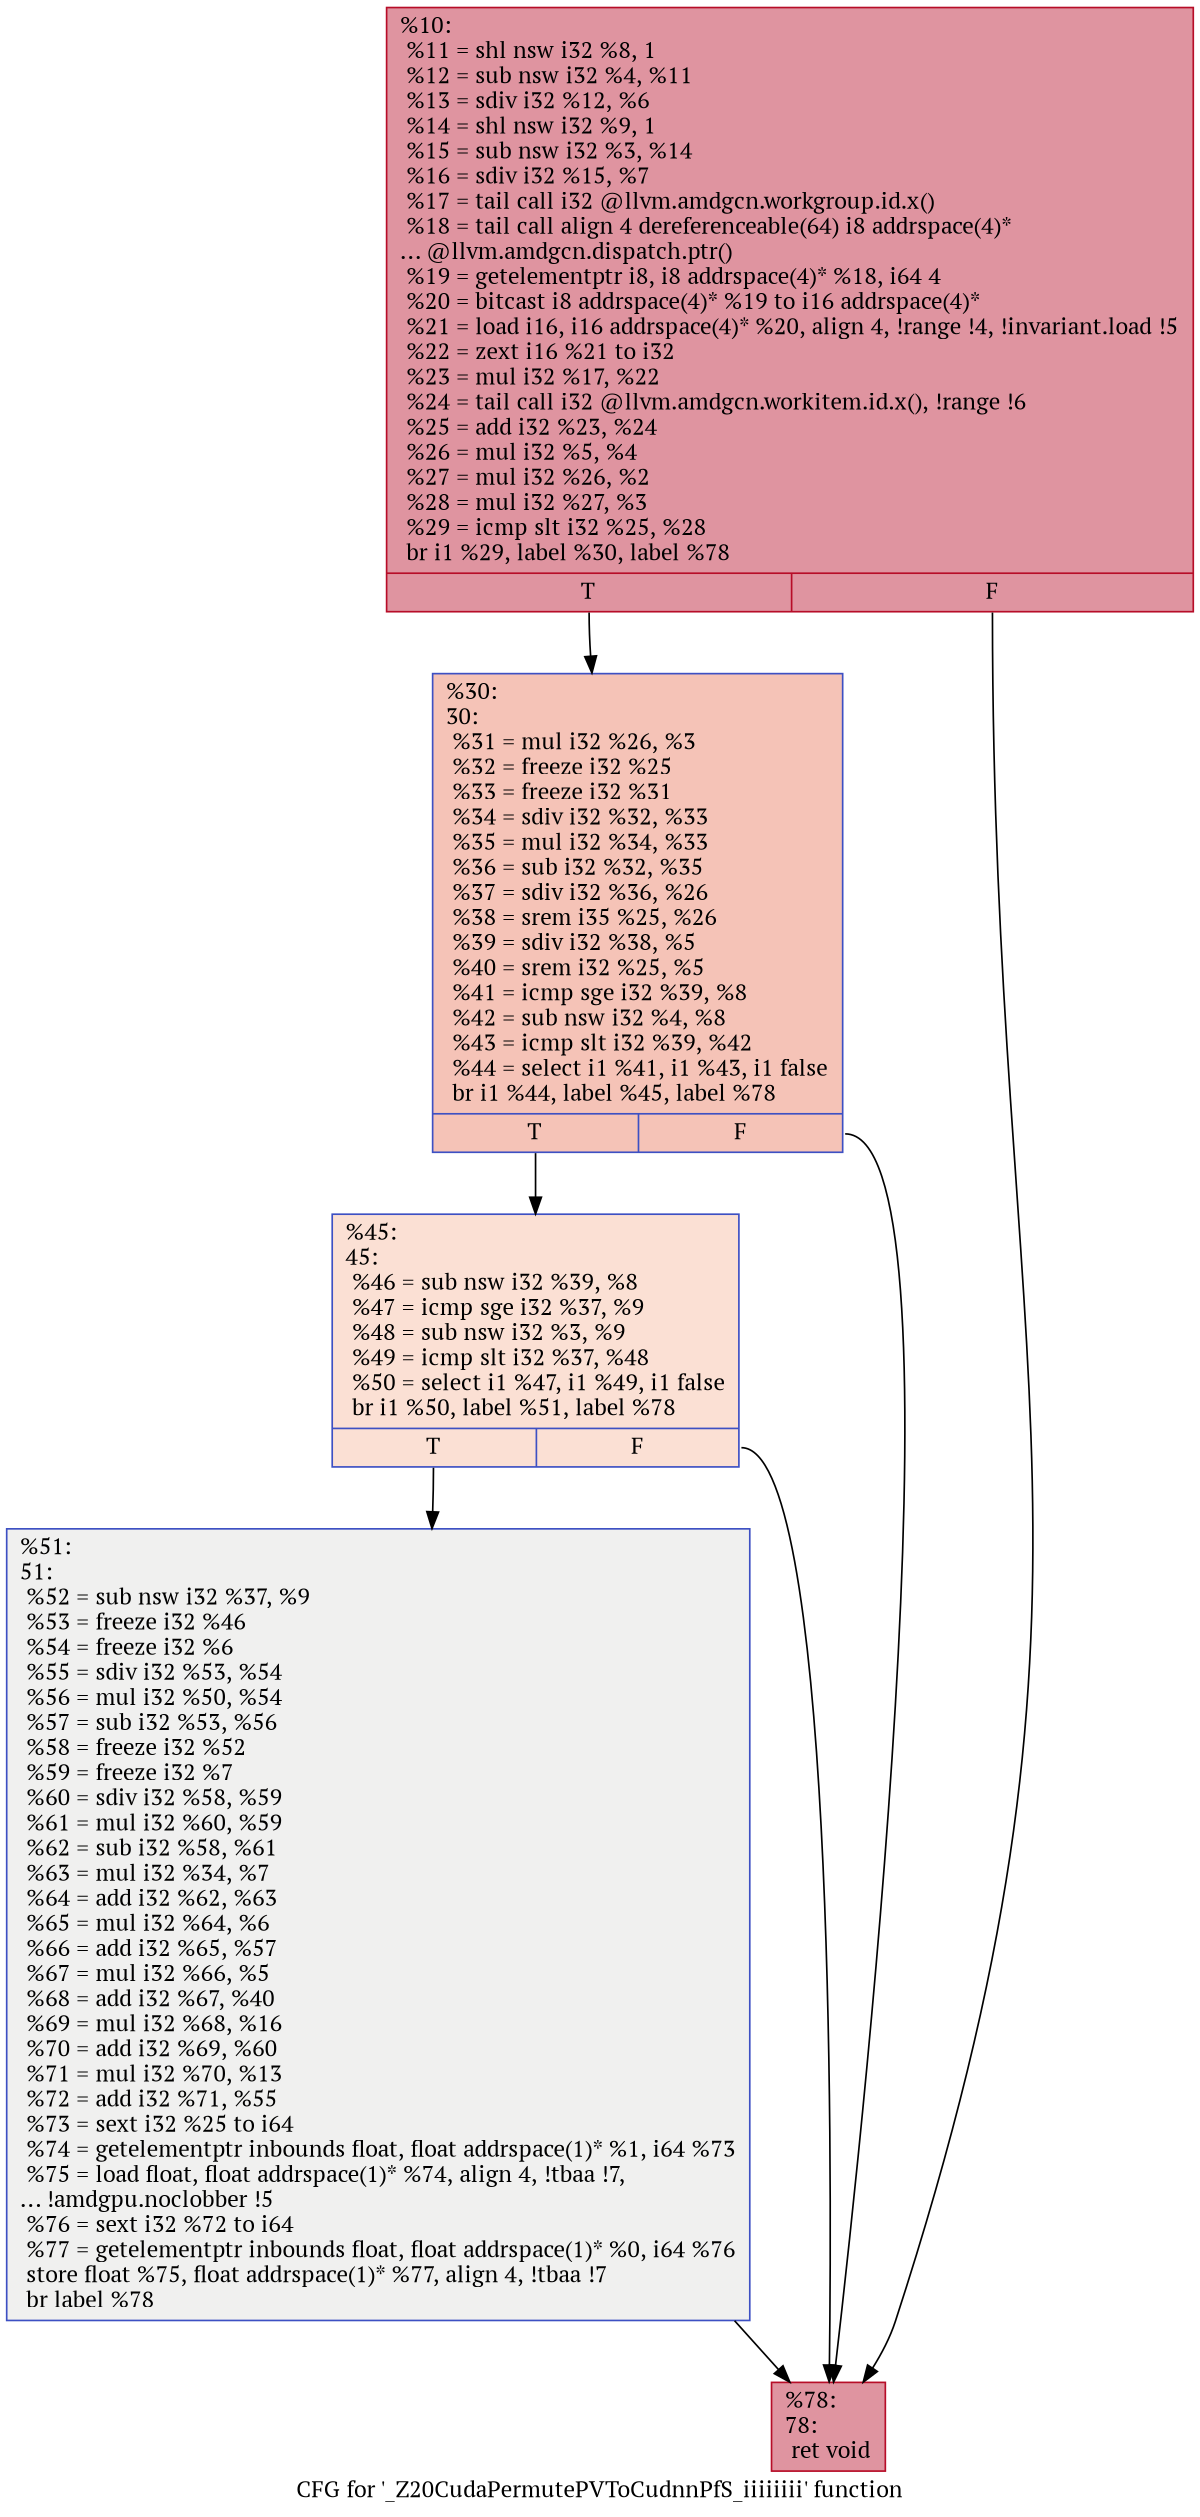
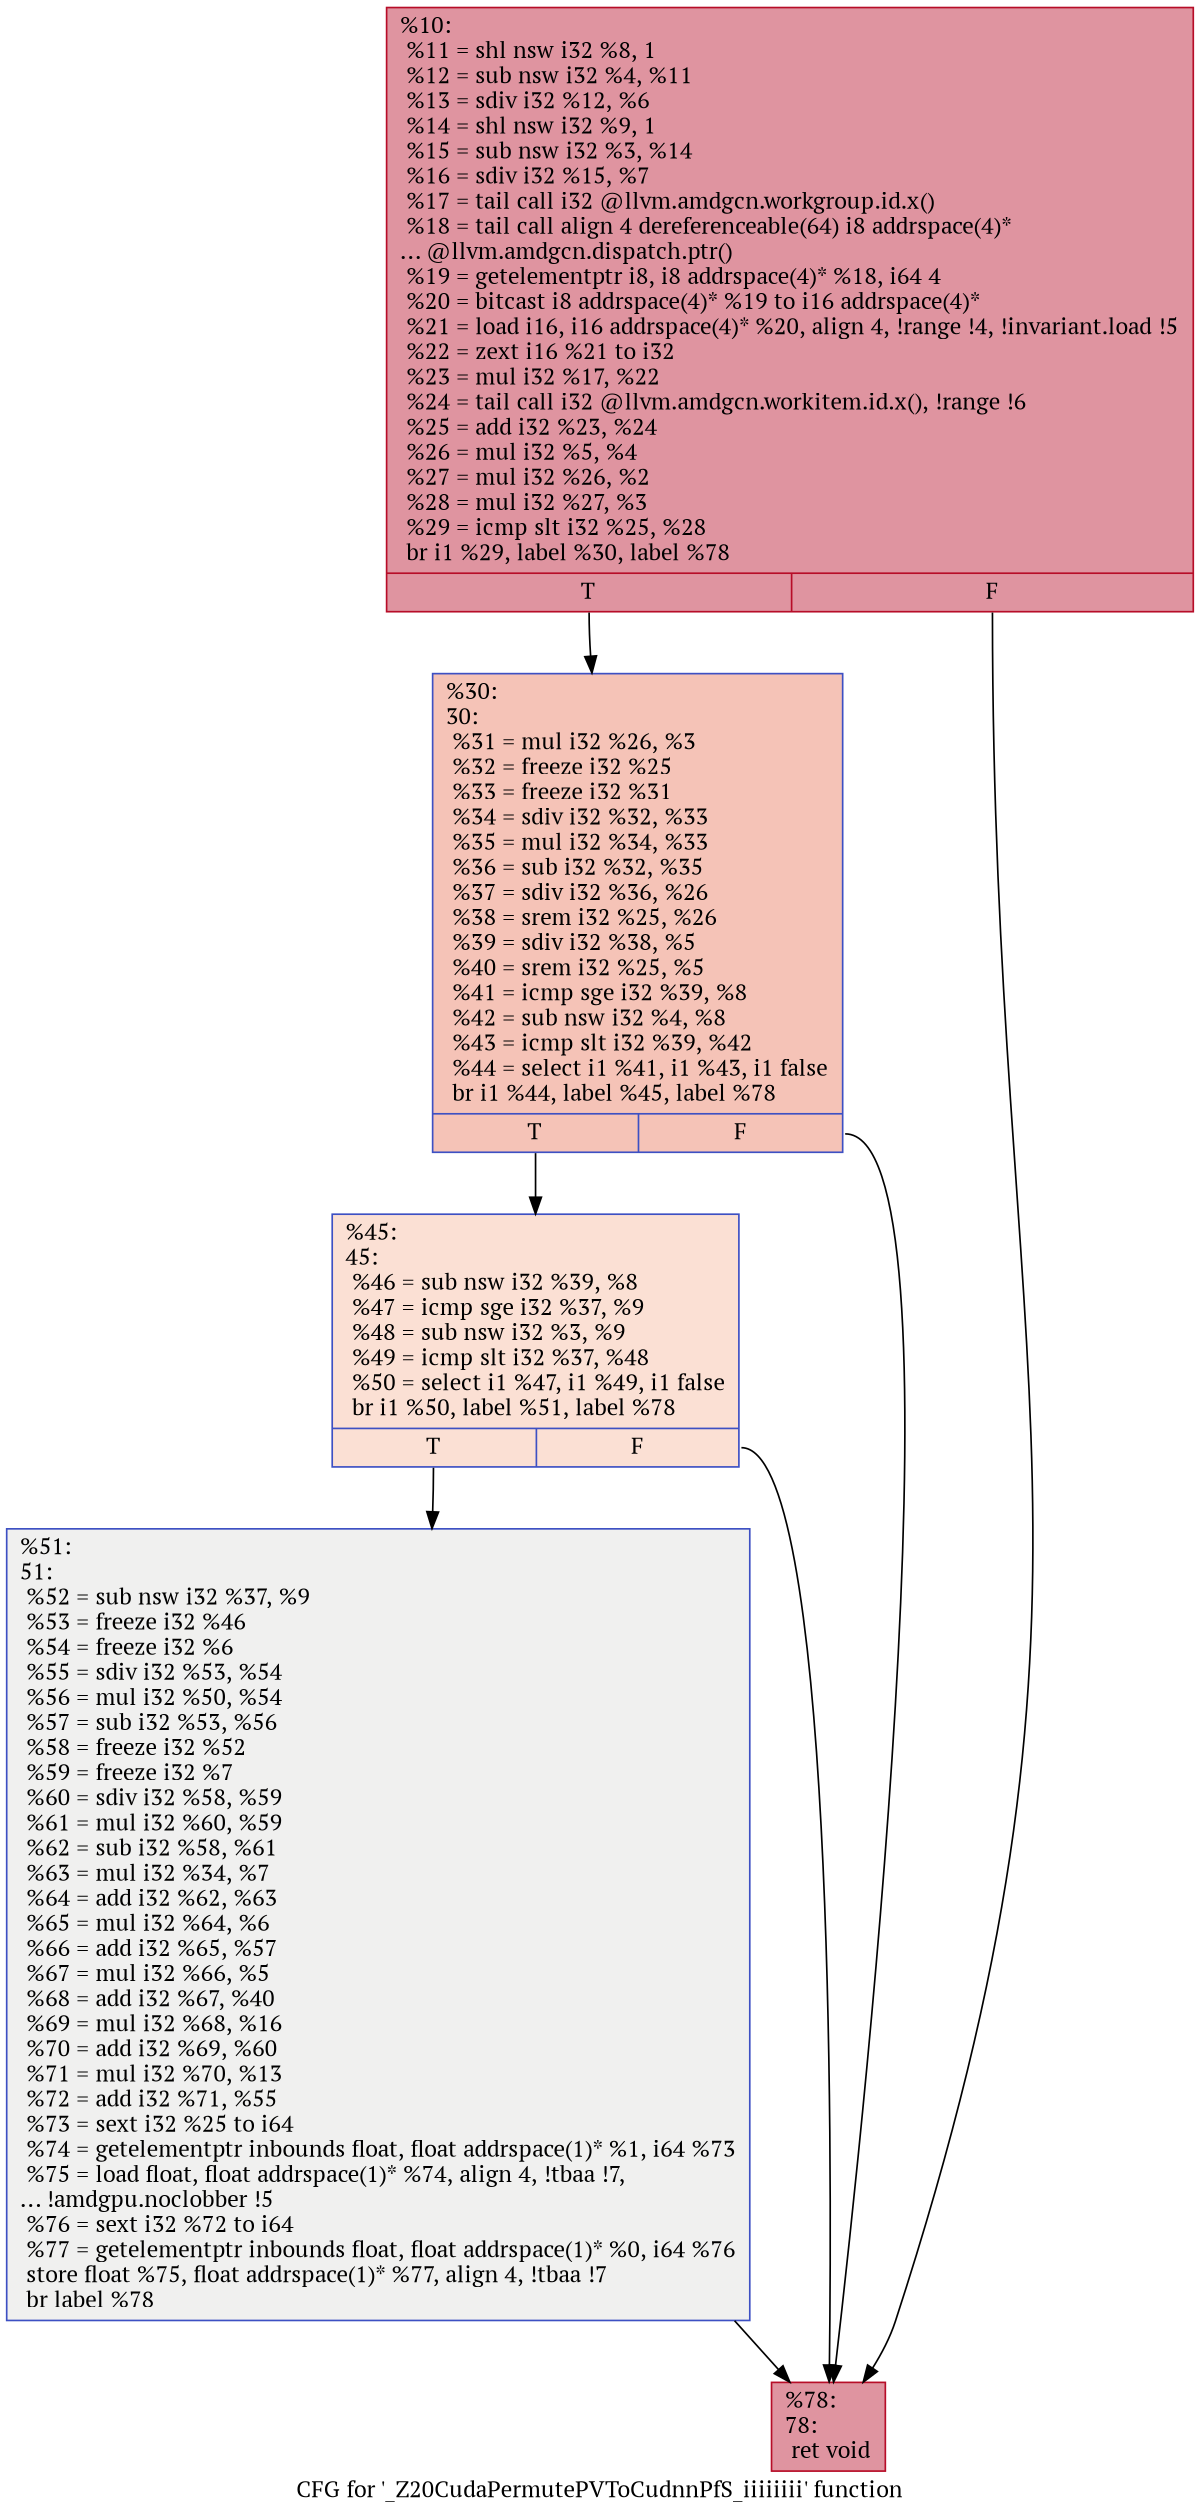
(582, 918) -> (582, 918)
